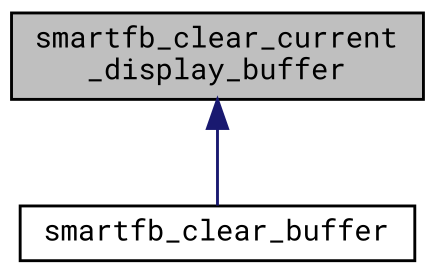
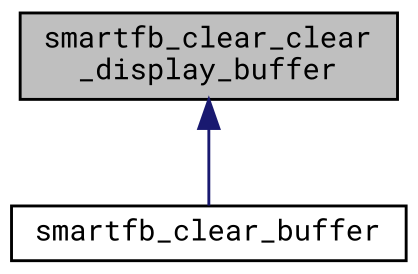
(217, 56) -> (209, 56)
